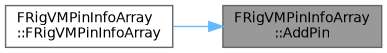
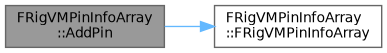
(191, 26) -> (183, 26)
